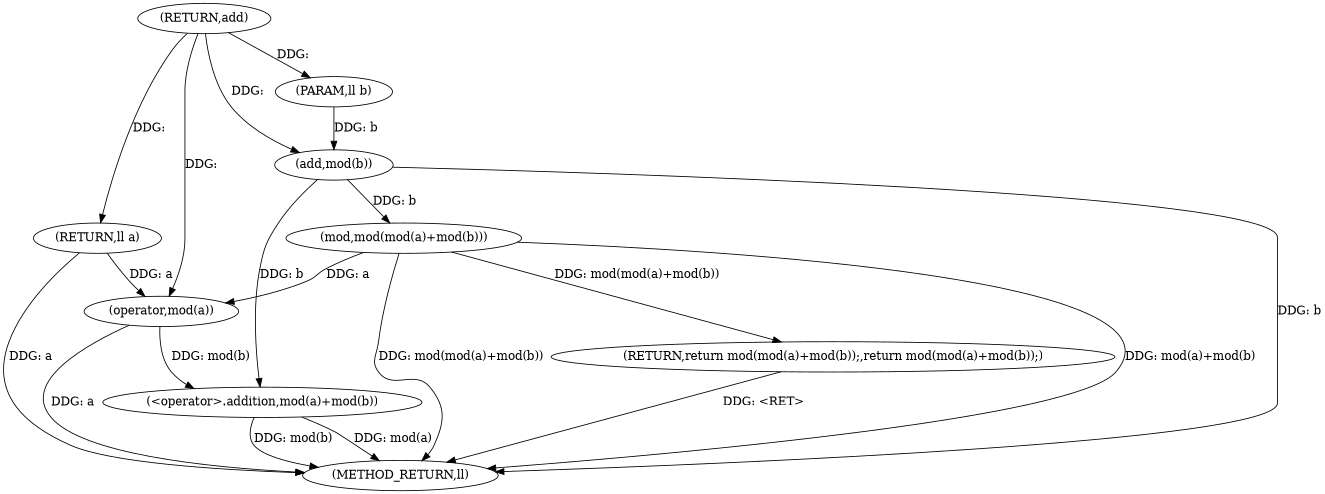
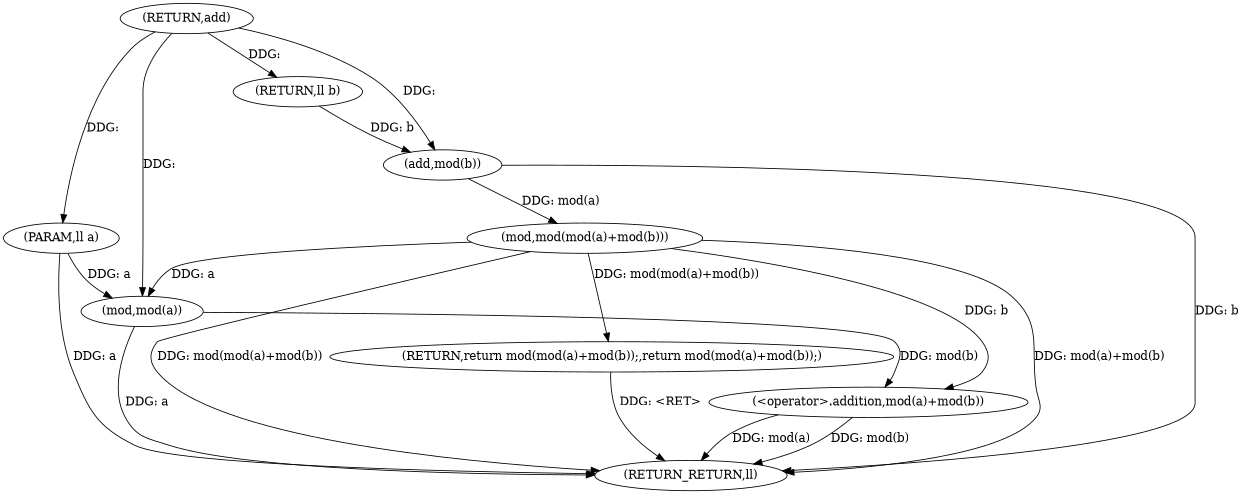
(334, 92) -> (298, 92)
(395, 202) -> (561, 202)
(97, 238) -> (61, 238)
(260, 270) -> (865, 285)
(161, 311) -> (142, 311)
(400, 476) -> (691, 476)
